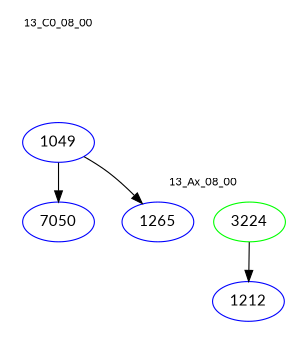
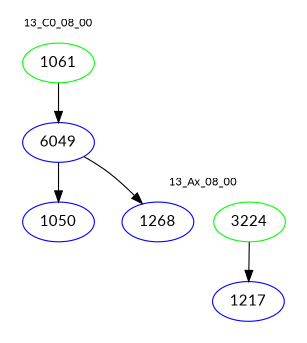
none -> (59, 63)
(59, 142) -> (59, 142)
(59, 222) -> (59, 222)
(158, 222) -> (158, 222)
(248, 301) -> (248, 301)
